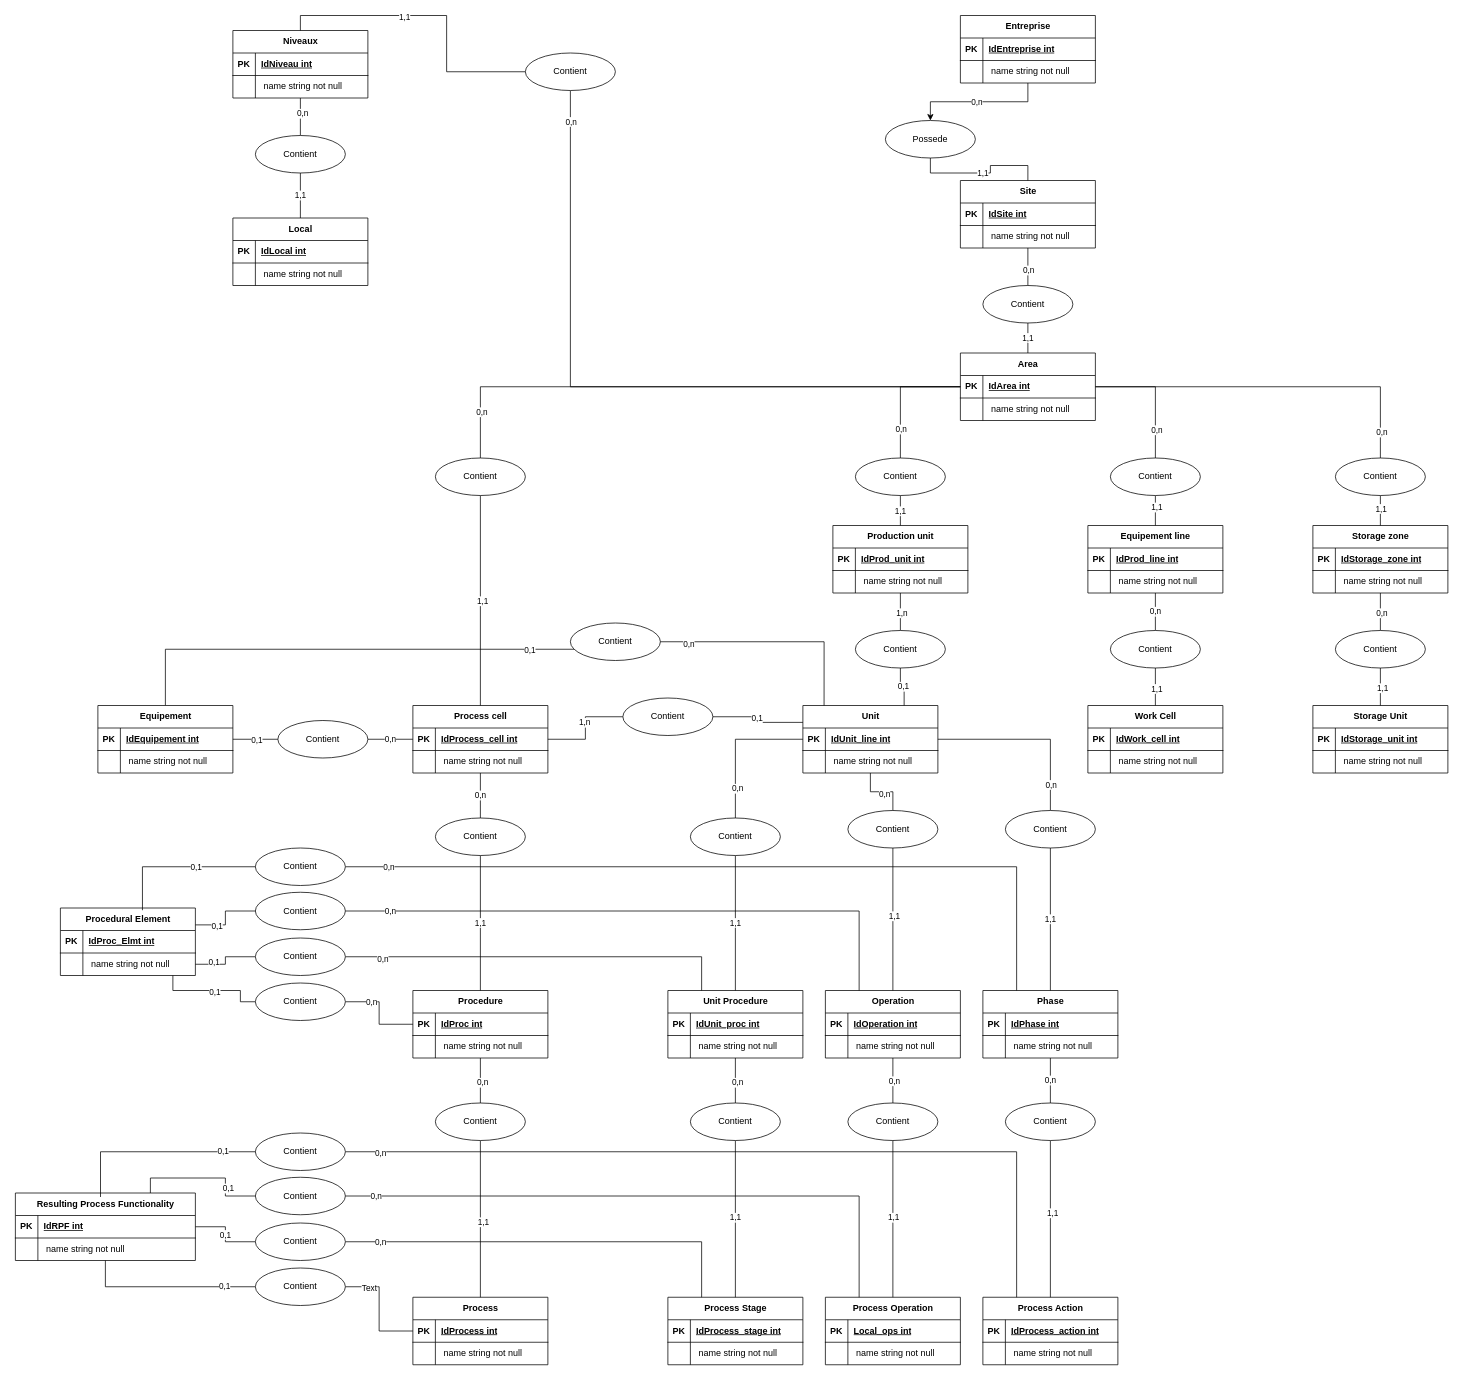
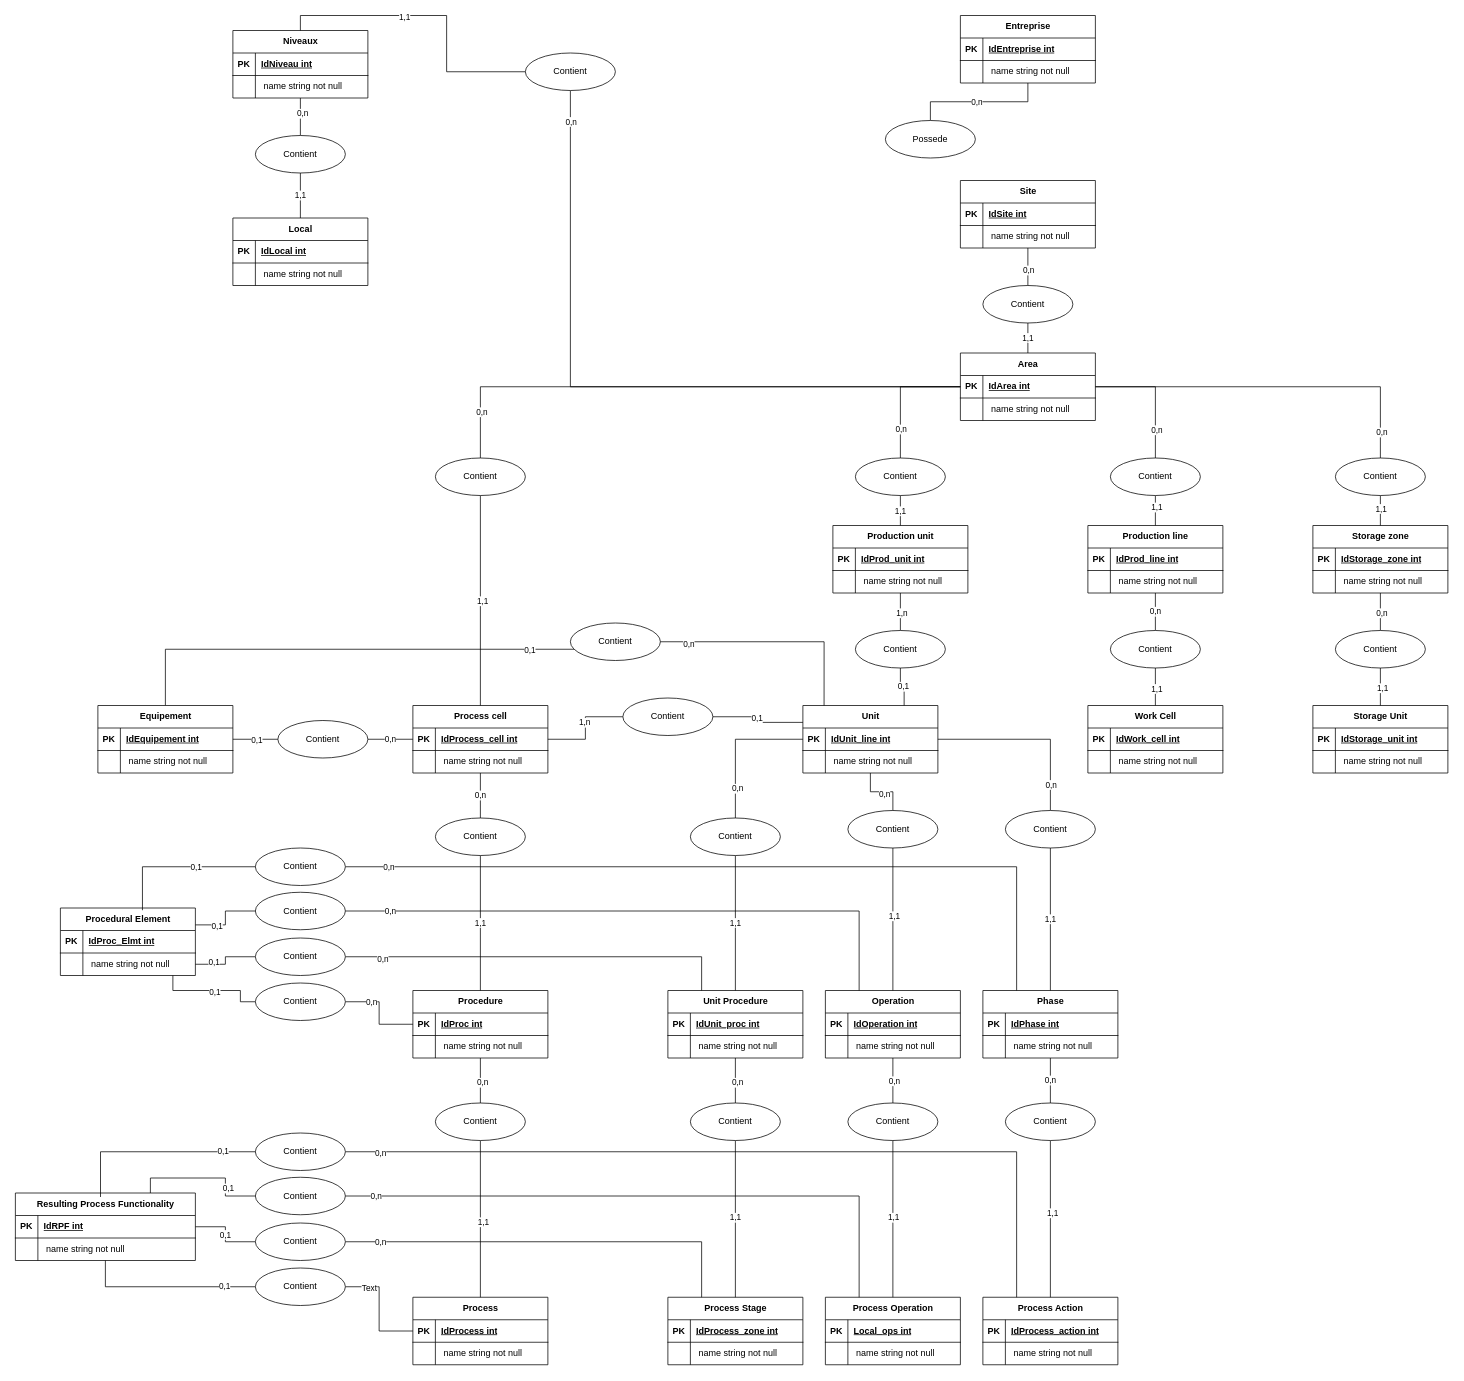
(930, 113) -> (930, 116)
(1006, 165) -> none
(1156, 537) -> (1156, 537)
(742, 1331) -> (739, 1331)
